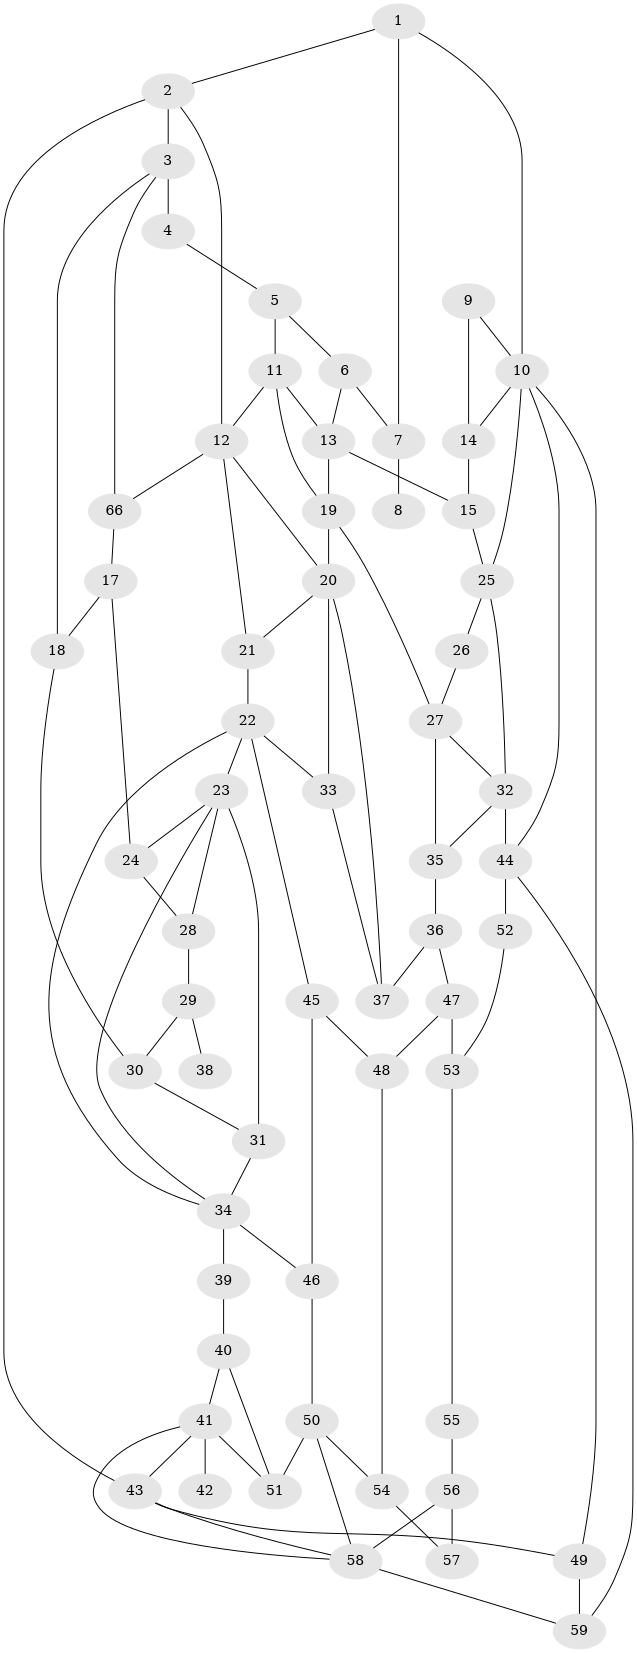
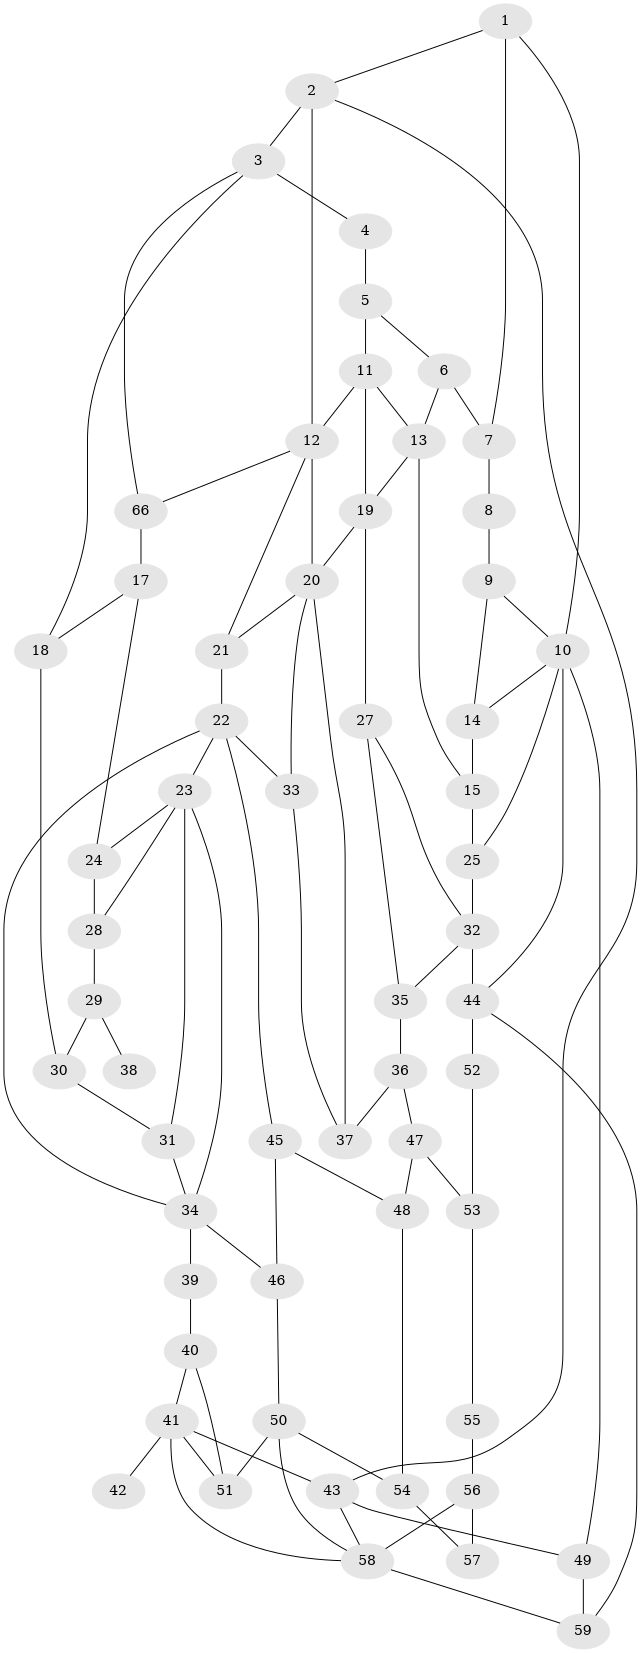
none -> (489, 546)
(462, 651) -> none
